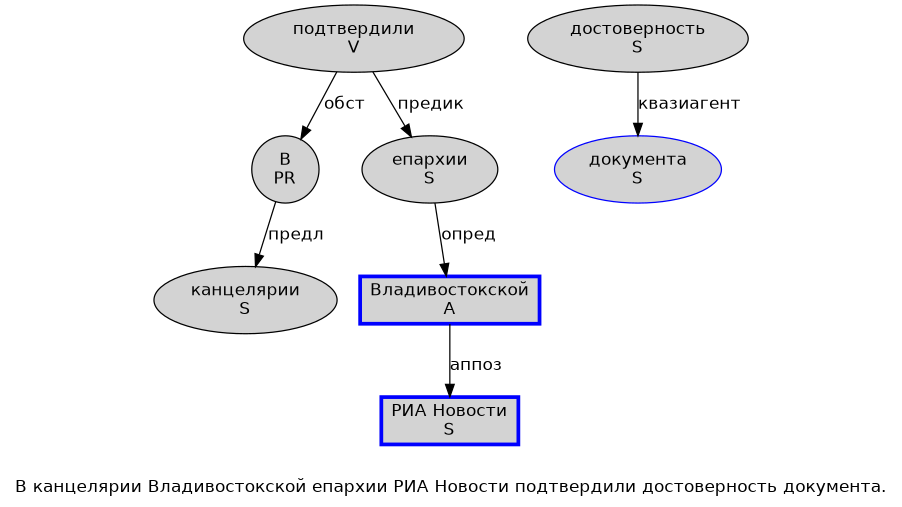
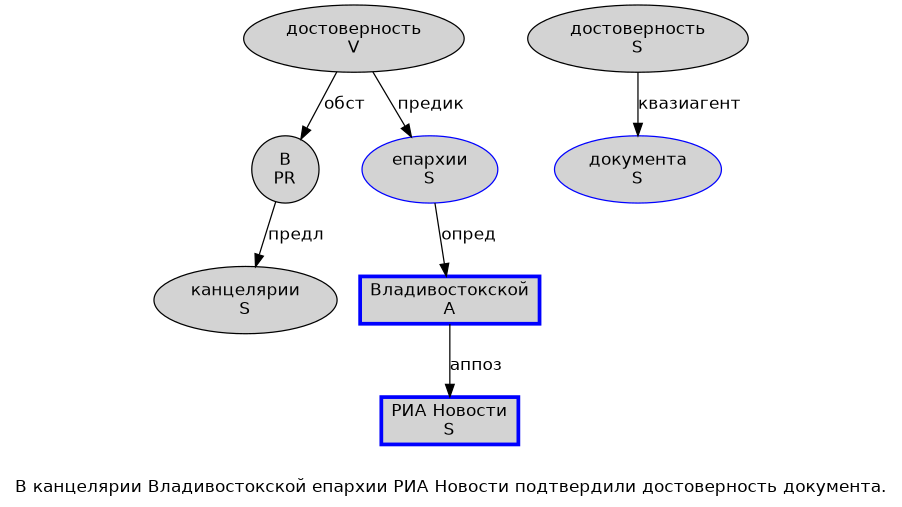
(354, 39) -> (354, 39)
(430, 169) -> (430, 169)
